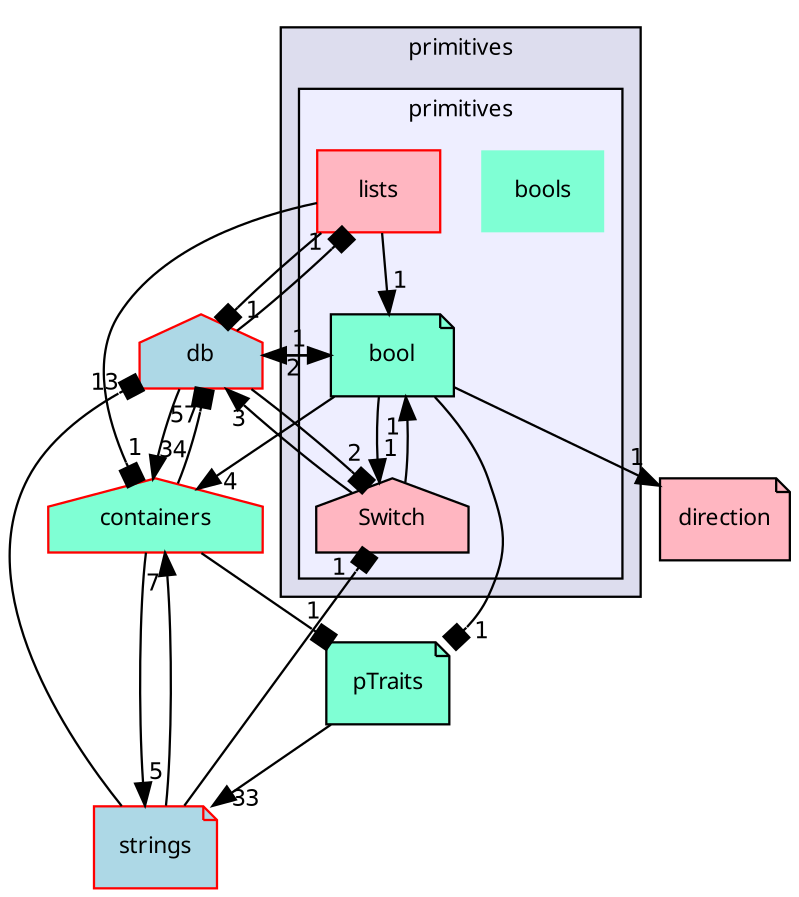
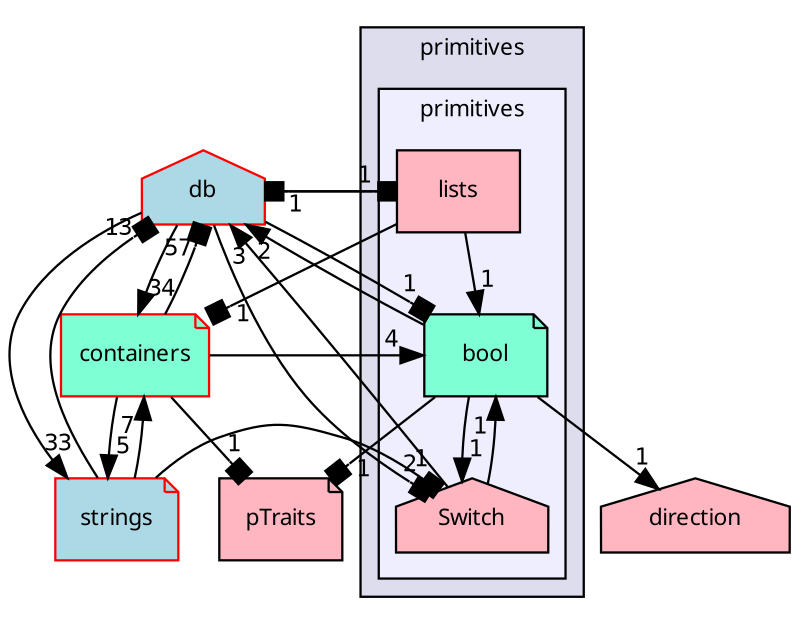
(379, 191) -> (458, 191)
(543, 191) -> none
(285, 355) -> (345, 265)
(264, 444) -> (305, 355)
(155, 519) -> (135, 355)
(725, 519) -> (695, 519)
(388, 683) -> (281, 519)
(281, 759) -> (20, 312)
